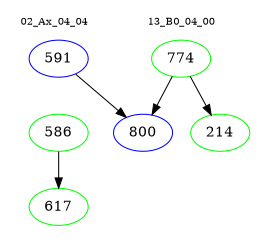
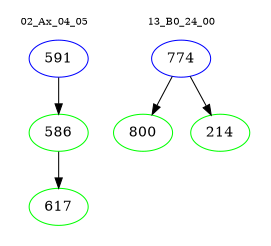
(55, 22) -> (55, 22)
(182, 22) -> (182, 22)
(181, 59) -> (181, 59)
(90, 86) -> (59, 91)
(143, 133) -> (143, 133)
